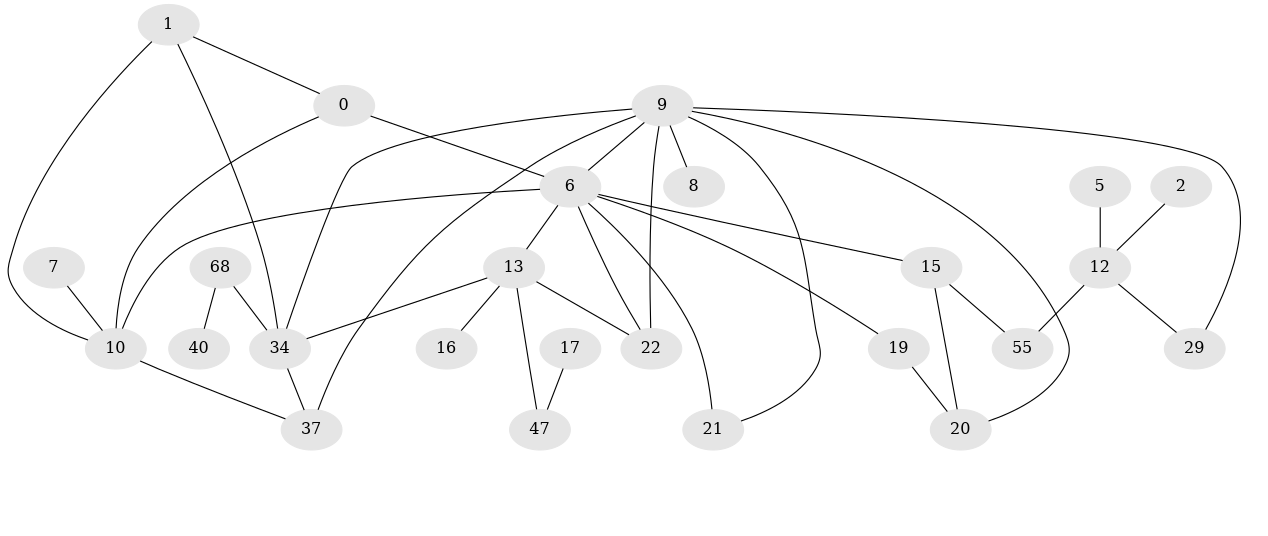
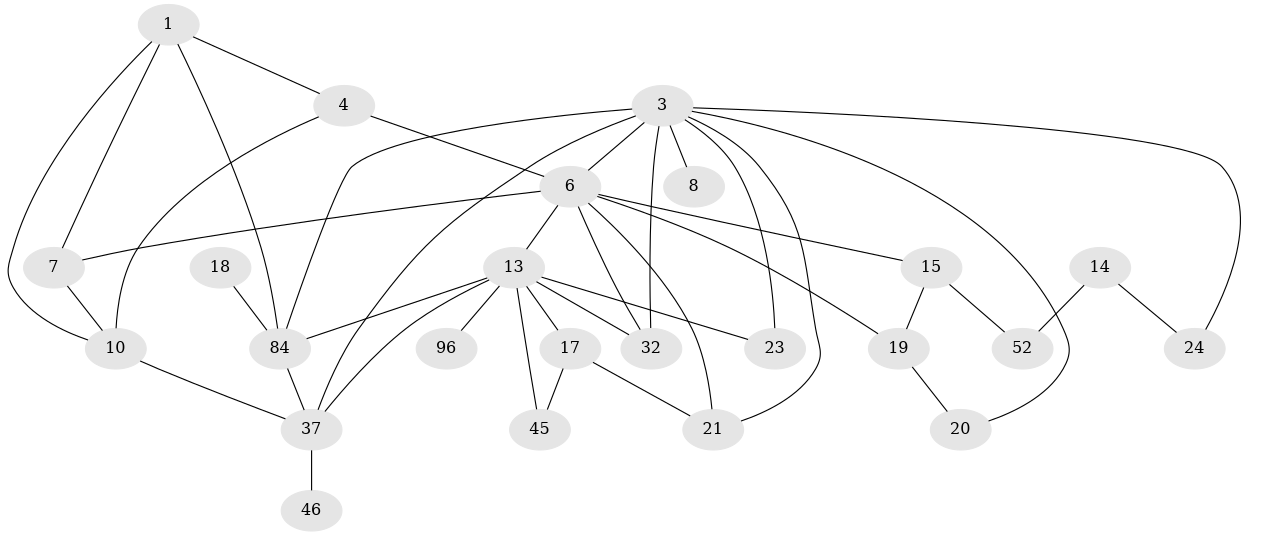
(344, 106) -> (344, 106)
(663, 106) -> (663, 106)
none -> (110, 146)
(1100, 187) -> none
(1181, 187) -> none
(307, 212) -> (311, 221)
(220, 268) -> (220, 268)
(1100, 268) -> (1100, 268)
none -> (542, 308)
none -> (398, 335)
(199, 349) -> none
(280, 349) -> (280, 349)
(447, 349) -> (447, 349)
(651, 349) -> (651, 349)
none -> (775, 349)
(946, 349) -> (915, 308)
(1023, 349) -> (1023, 349)
(1195, 349) -> (1195, 349)
none -> (642, 389)
(540, 430) -> (540, 430)
none -> (312, 511)
